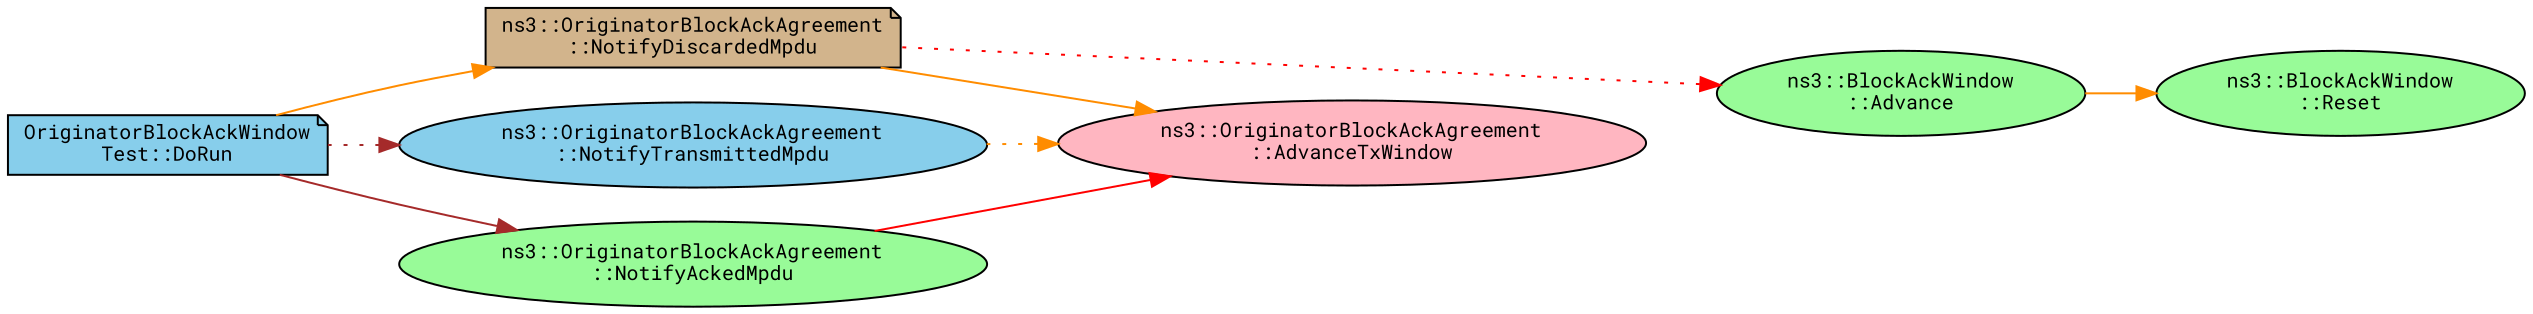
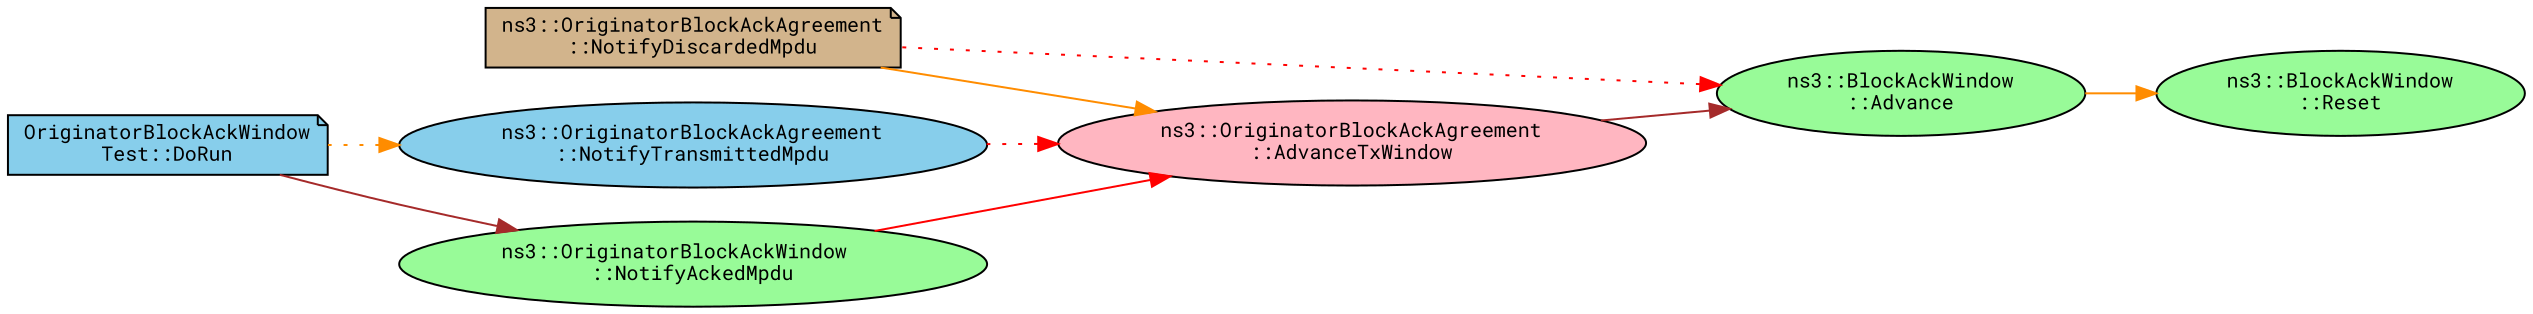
(374, 91) -> none
none -> (1655, 116)
(1012, 144) -> (1012, 144)
(354, 145) -> (354, 145)
(693, 264) -> (693, 264)
